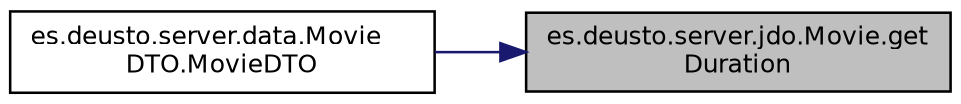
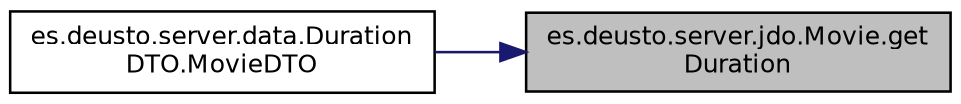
(222, 52) -> (222, 52)
